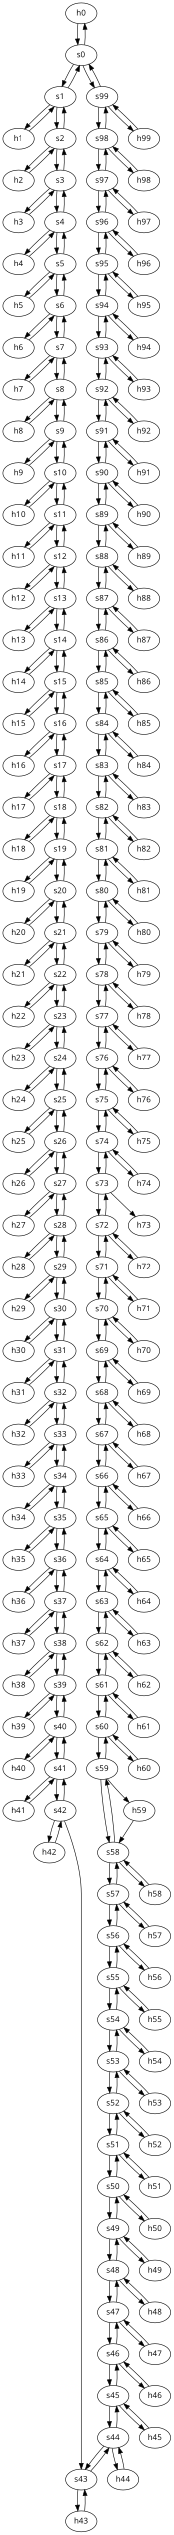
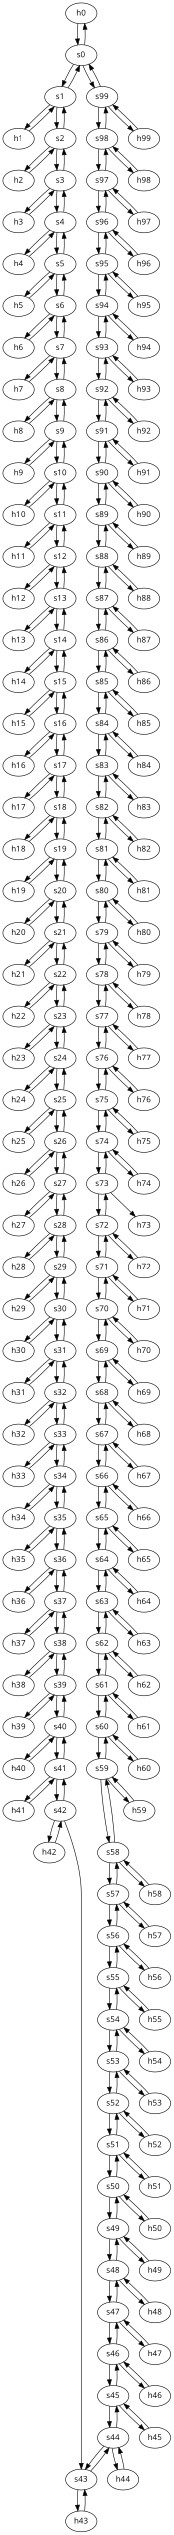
(128, 1829) -> (126, 1791)
